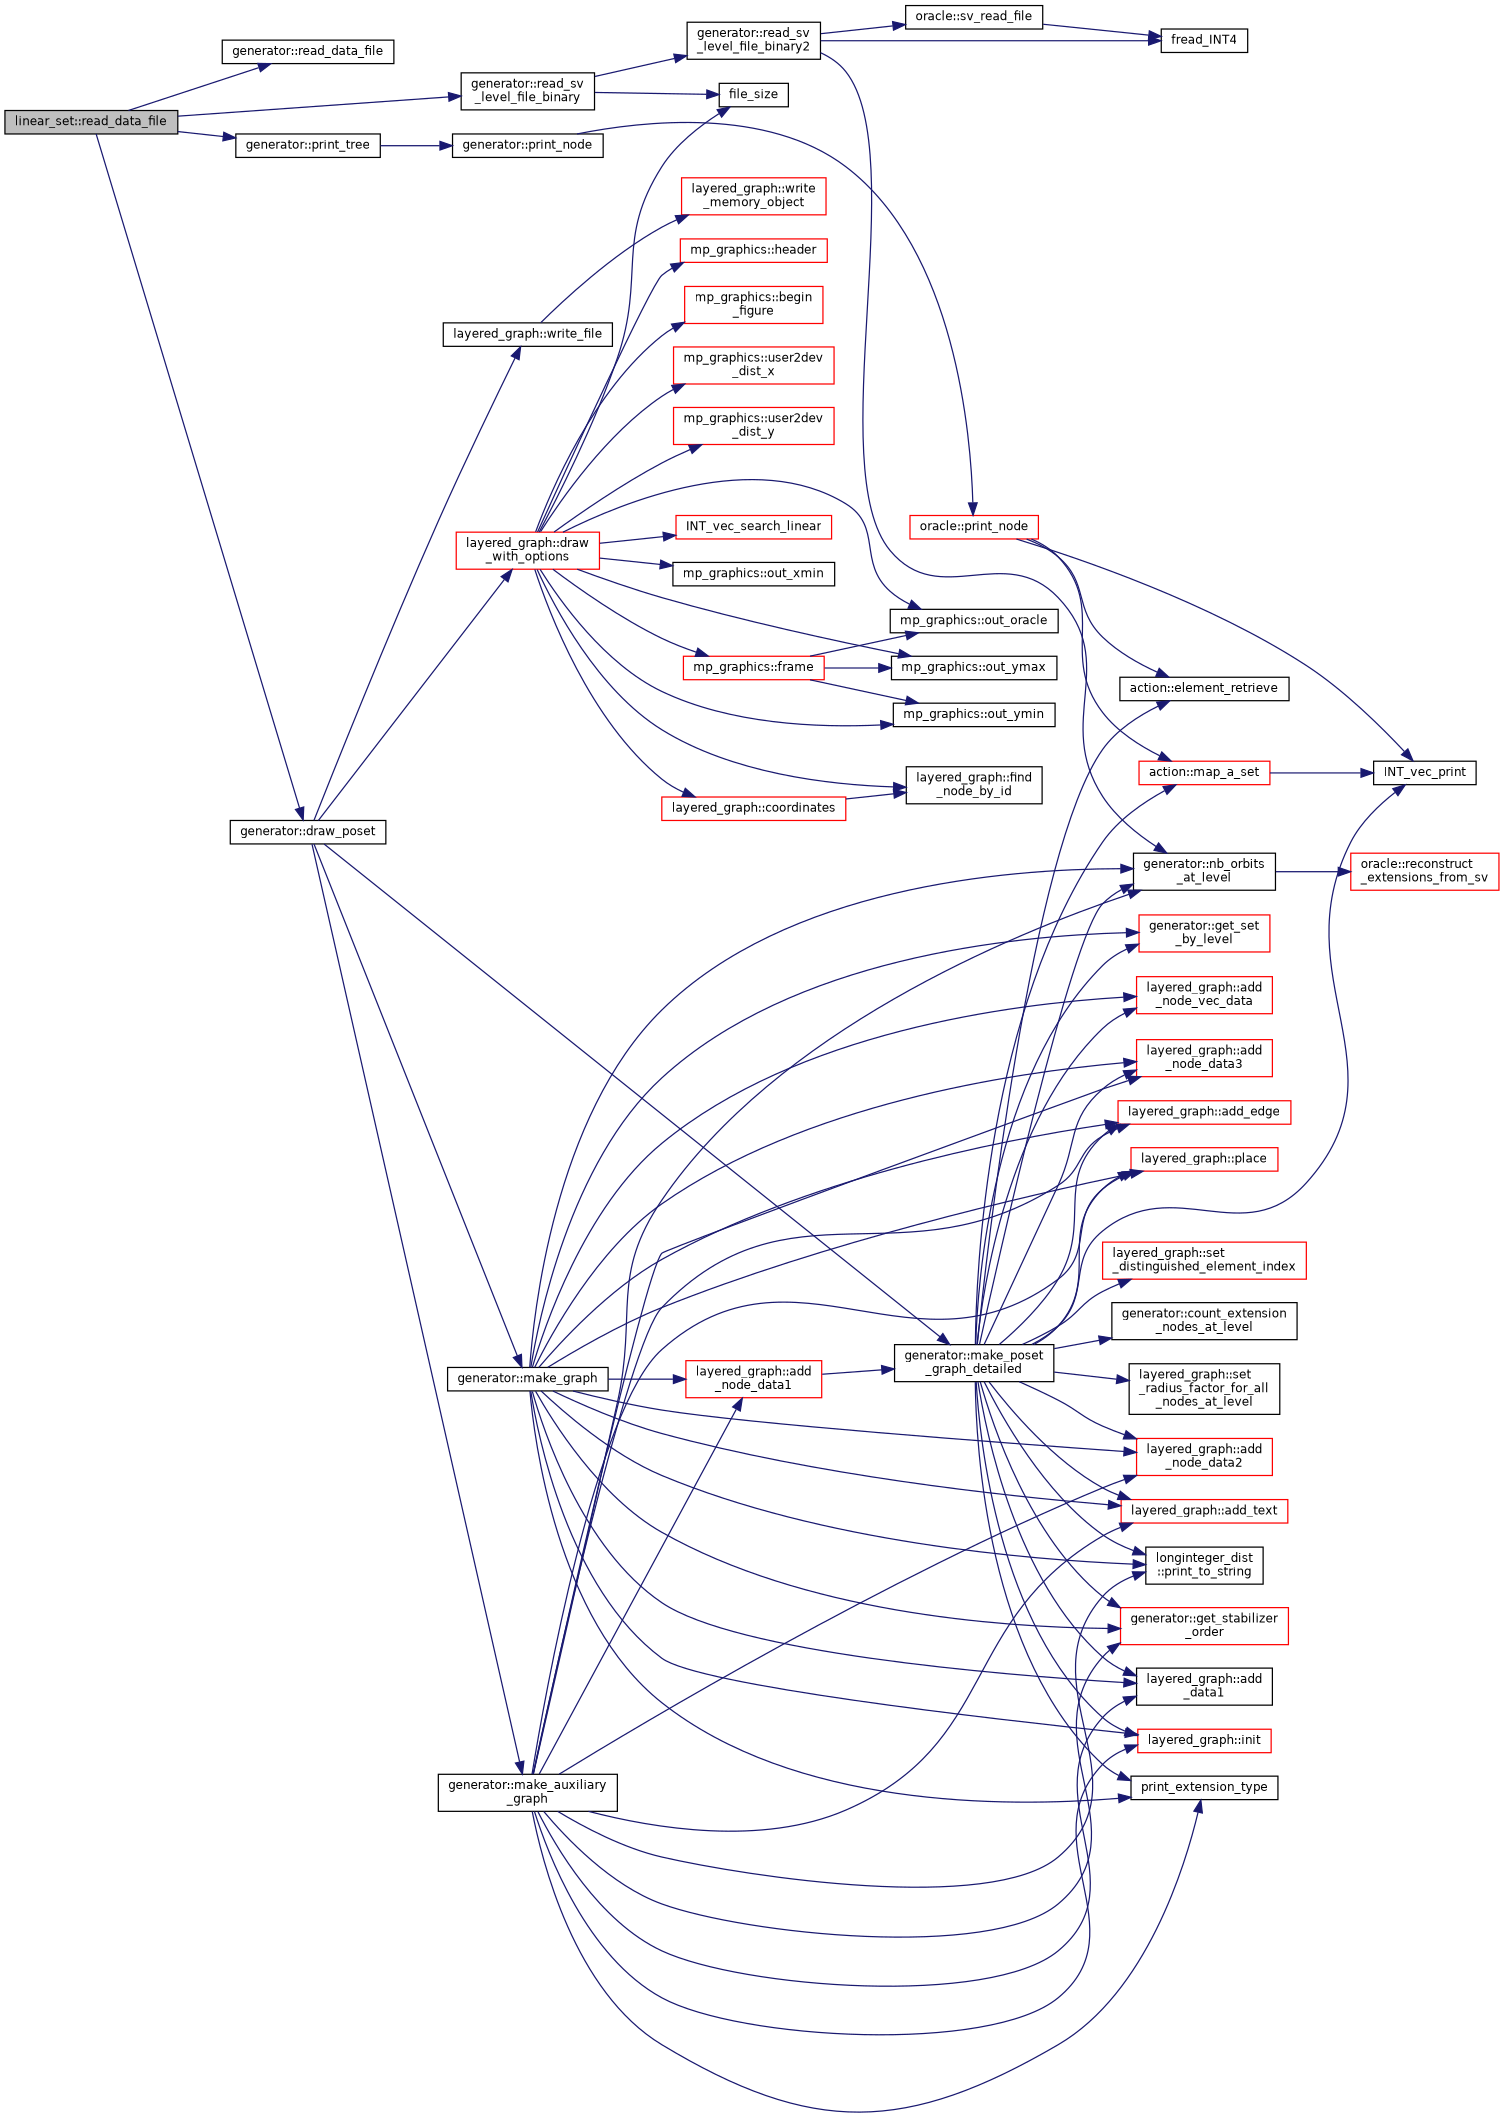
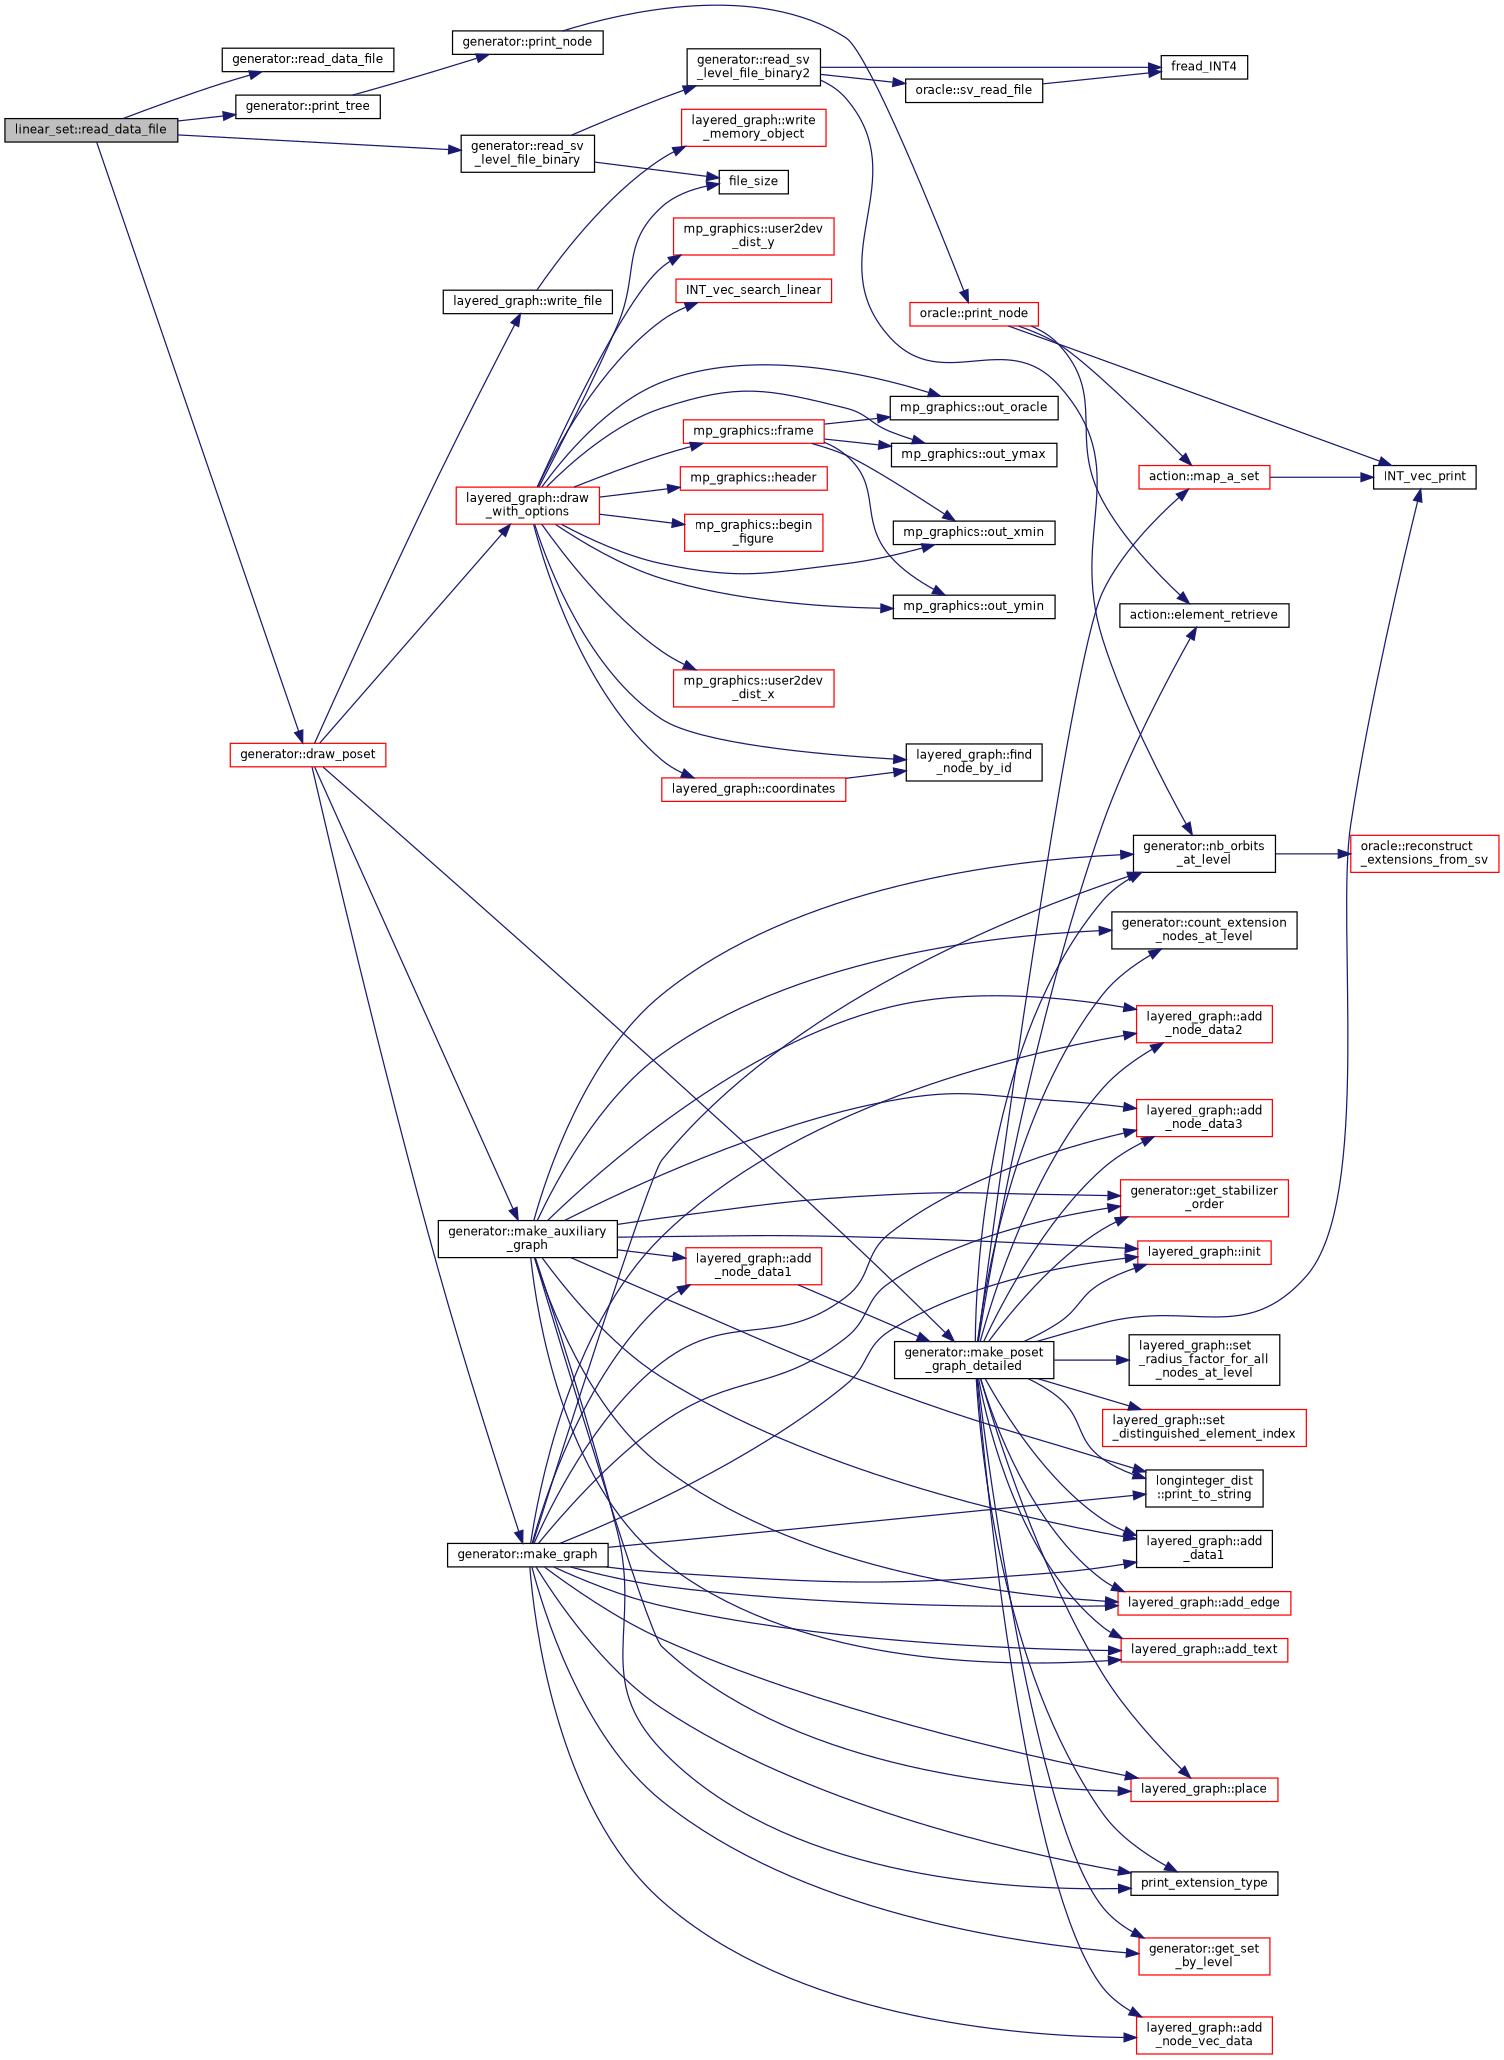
none -> (880, 474)
(308, 832) -> (308, 755)
none -> (772, 995)
